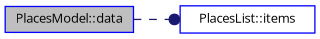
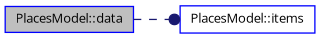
(248, 19) -> (248, 19)
